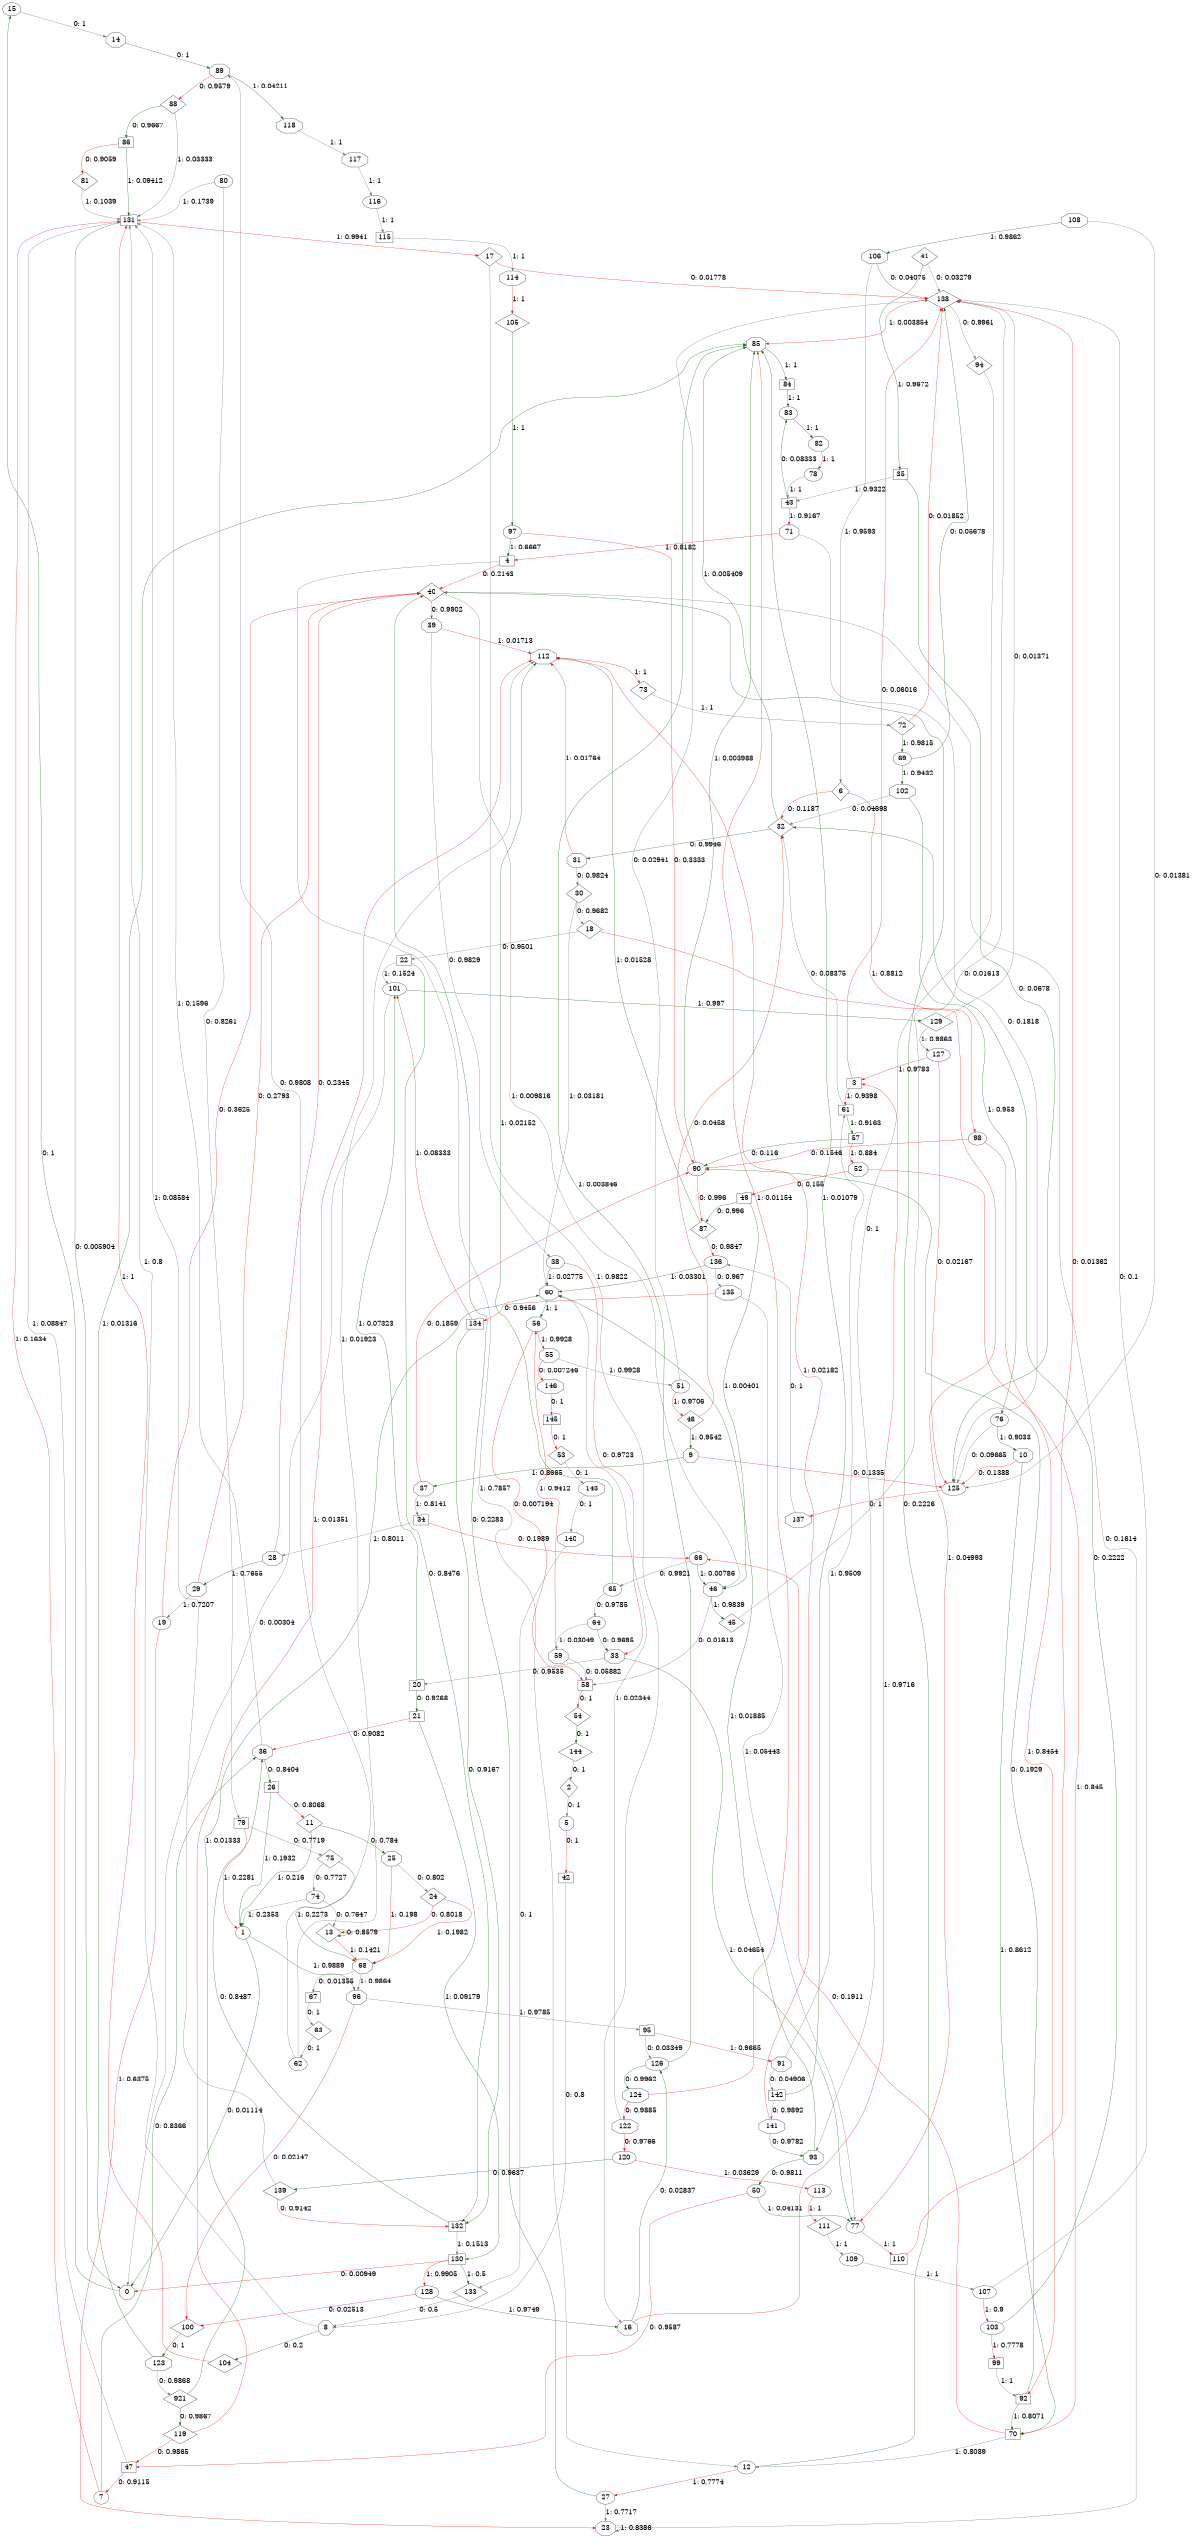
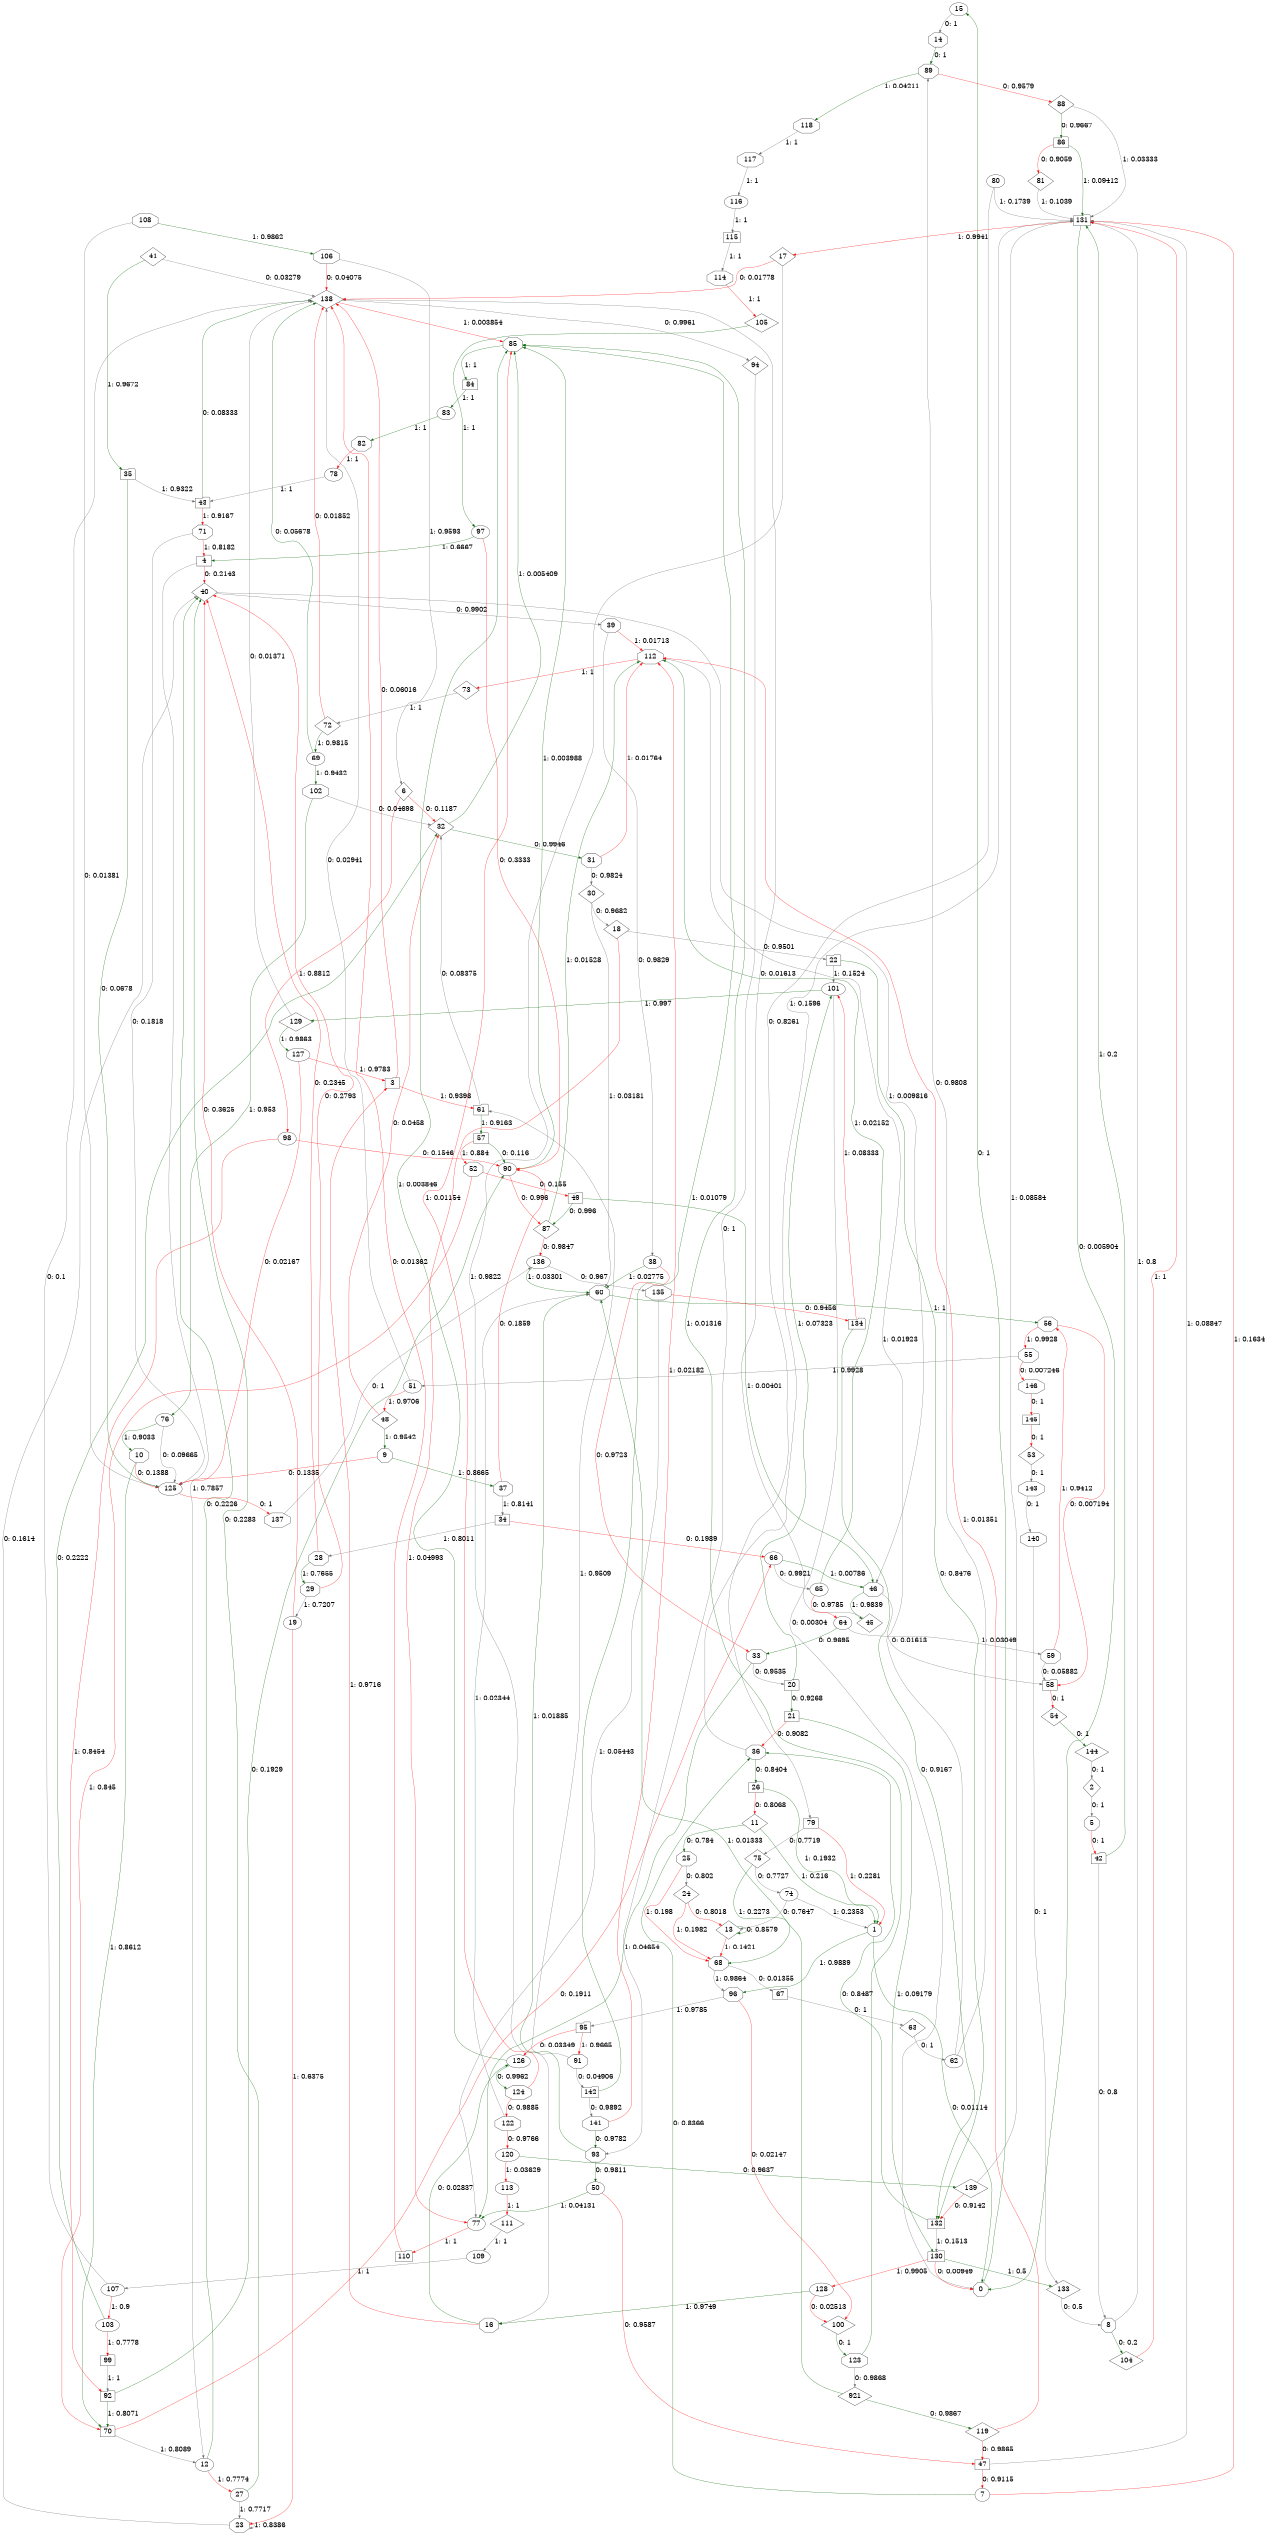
(781, 460) -> (203, 360)
none -> (1099, 1046)
(596, 1602) -> (812, 1608)
(646, 2046) -> (549, 2038)
